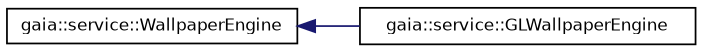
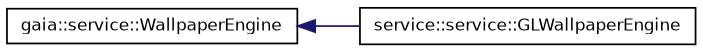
(528, 26) -> (528, 26)
